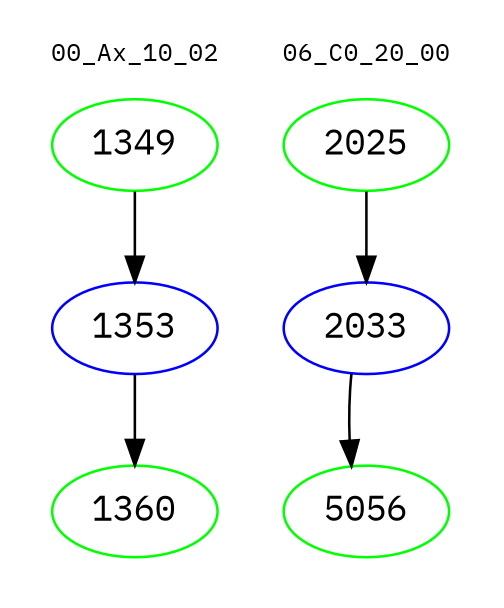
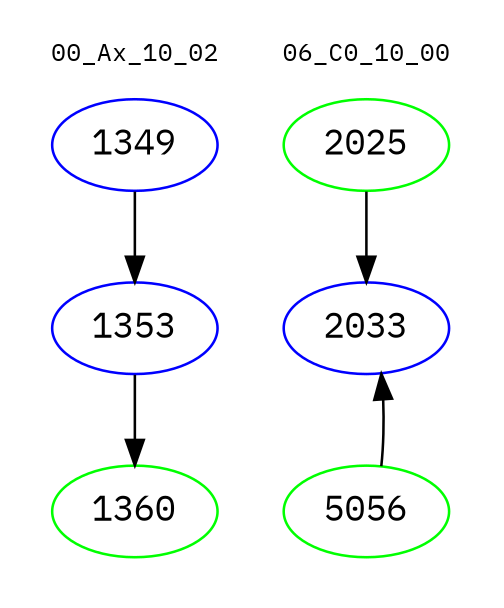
(368, 55) -> (368, 55)
(135, 145) -> (135, 145)
(349, 407) -> (383, 433)
